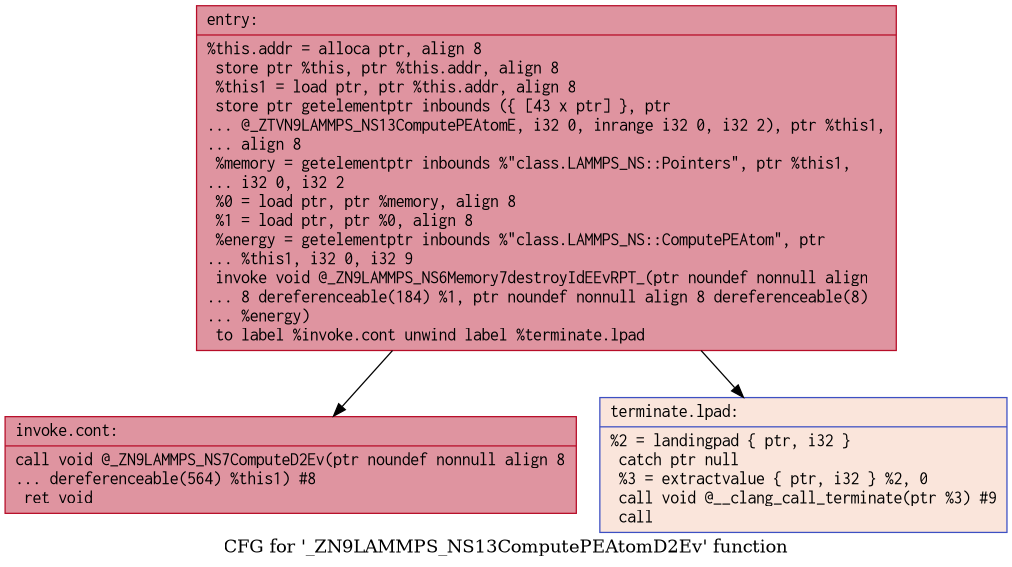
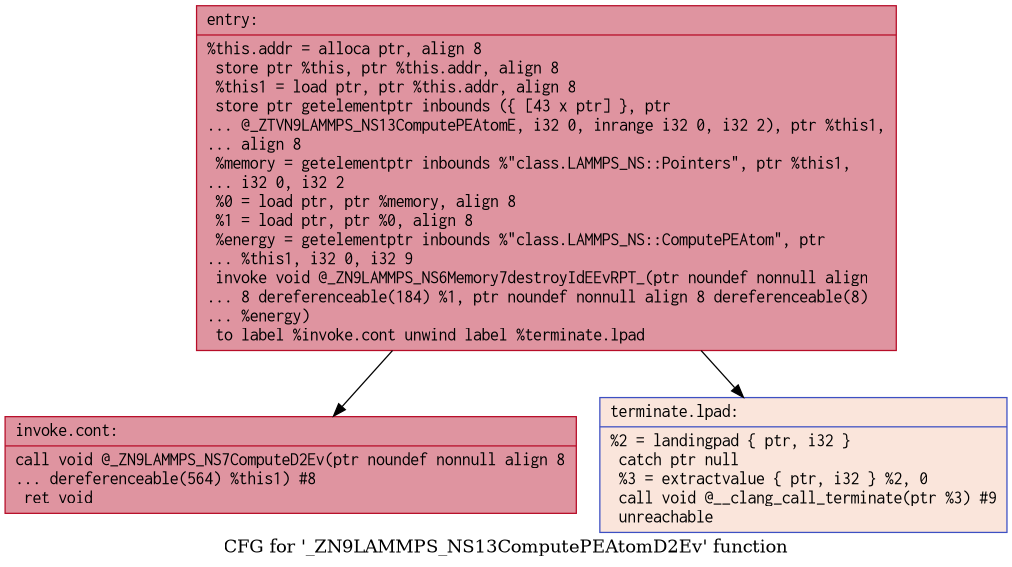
(632, 517) -> (662, 517)
